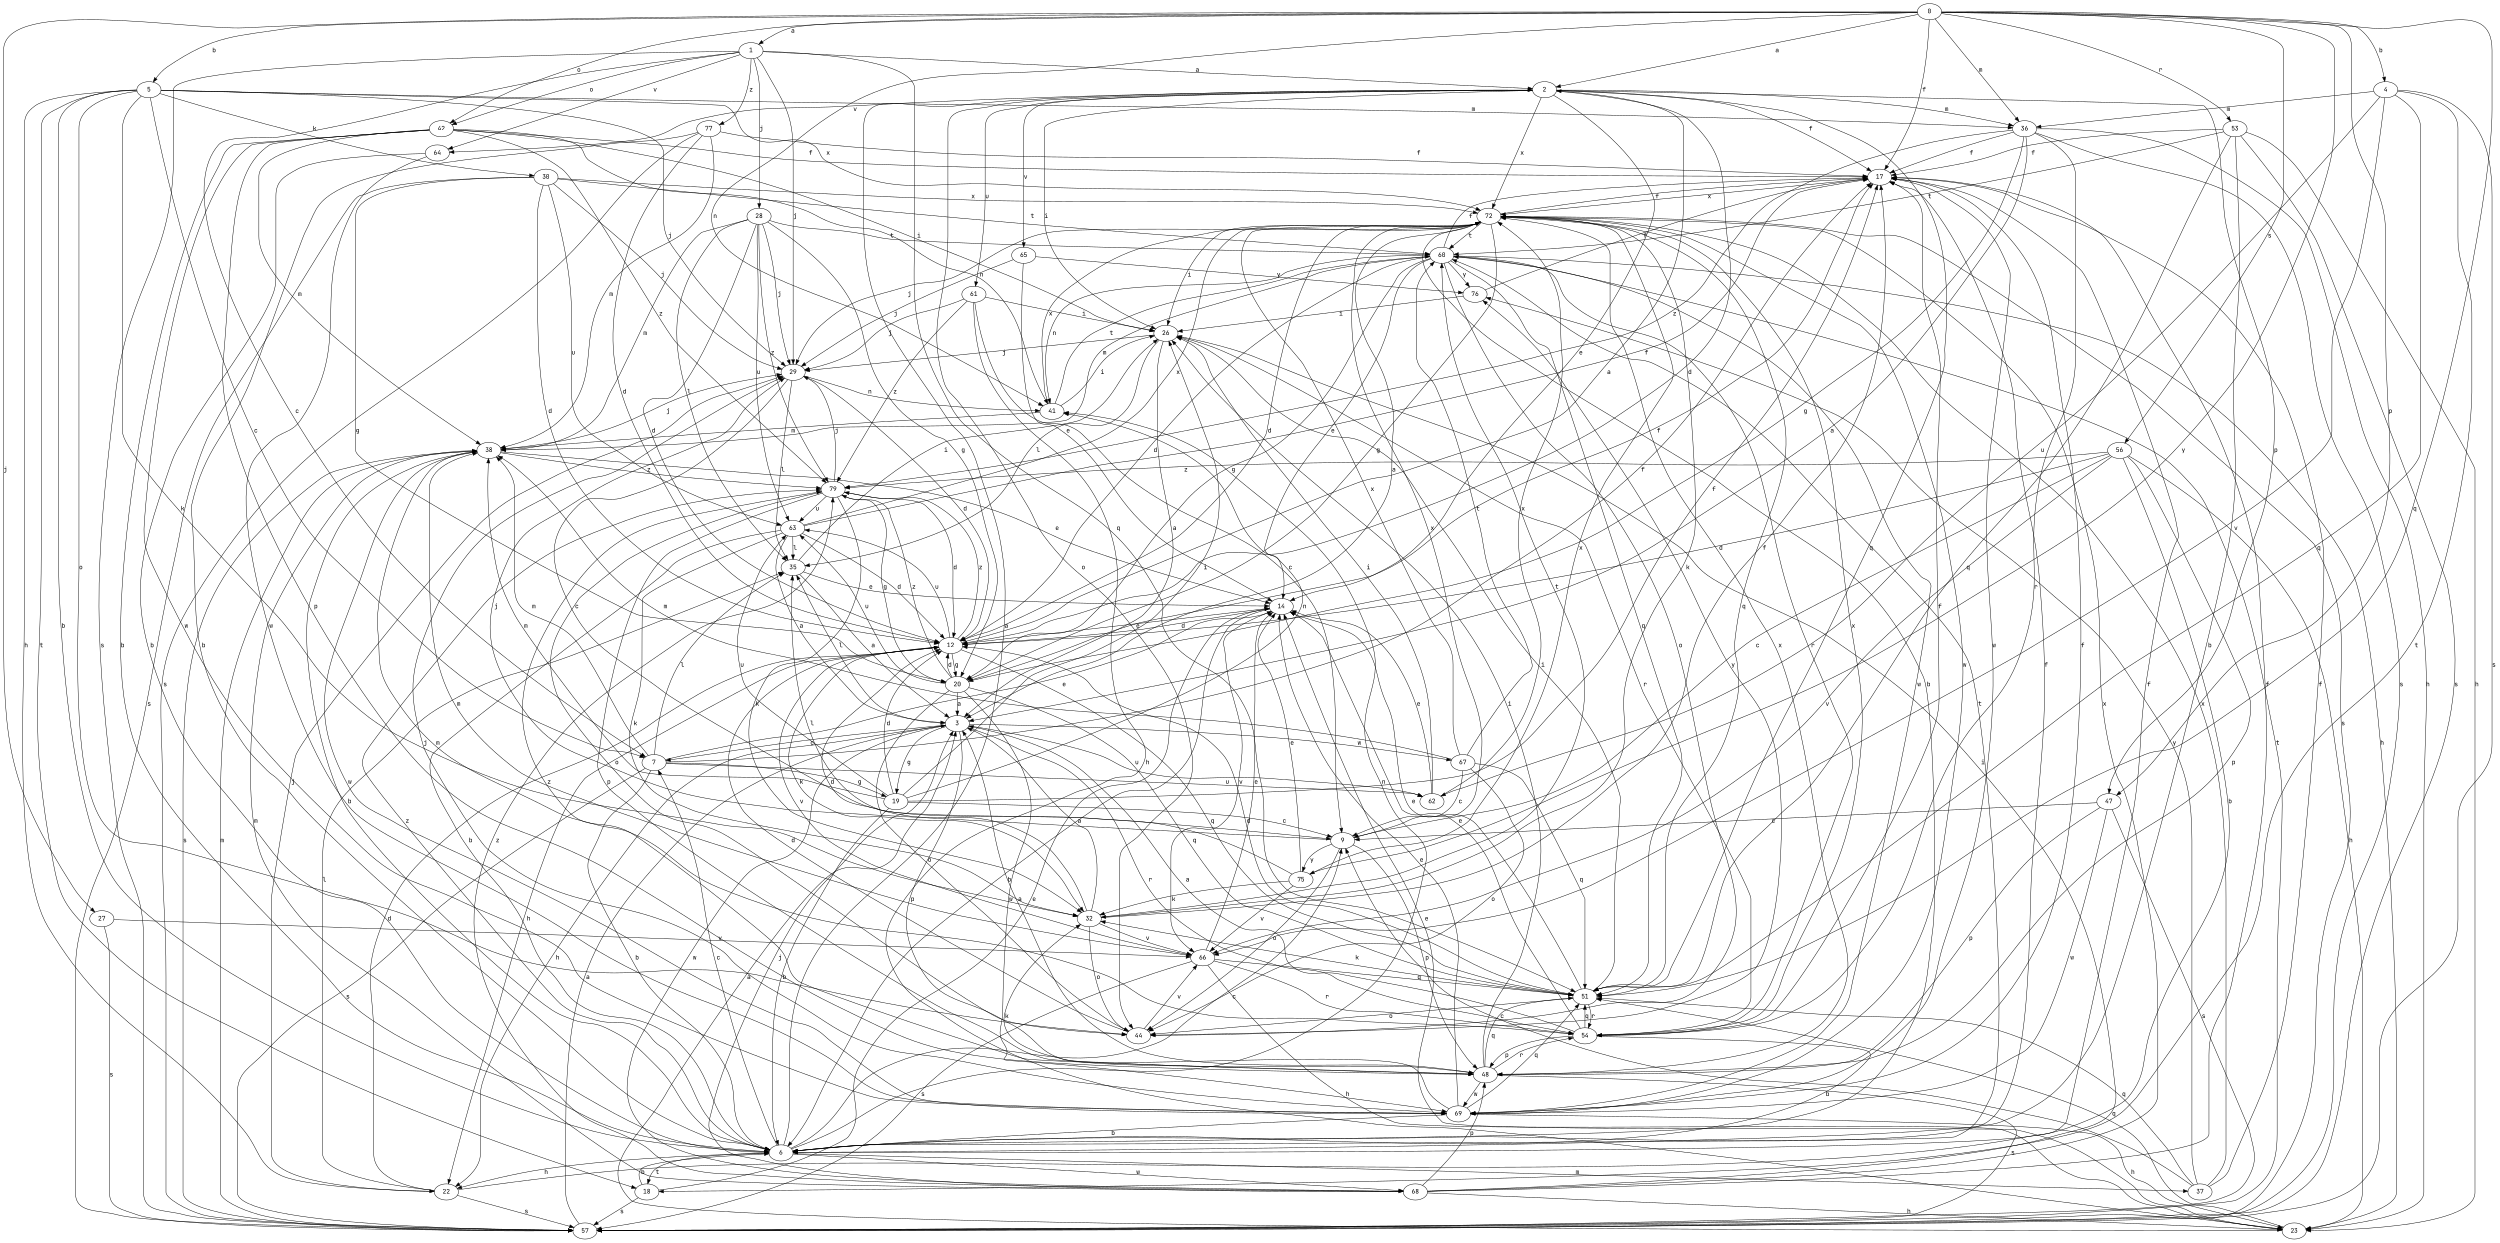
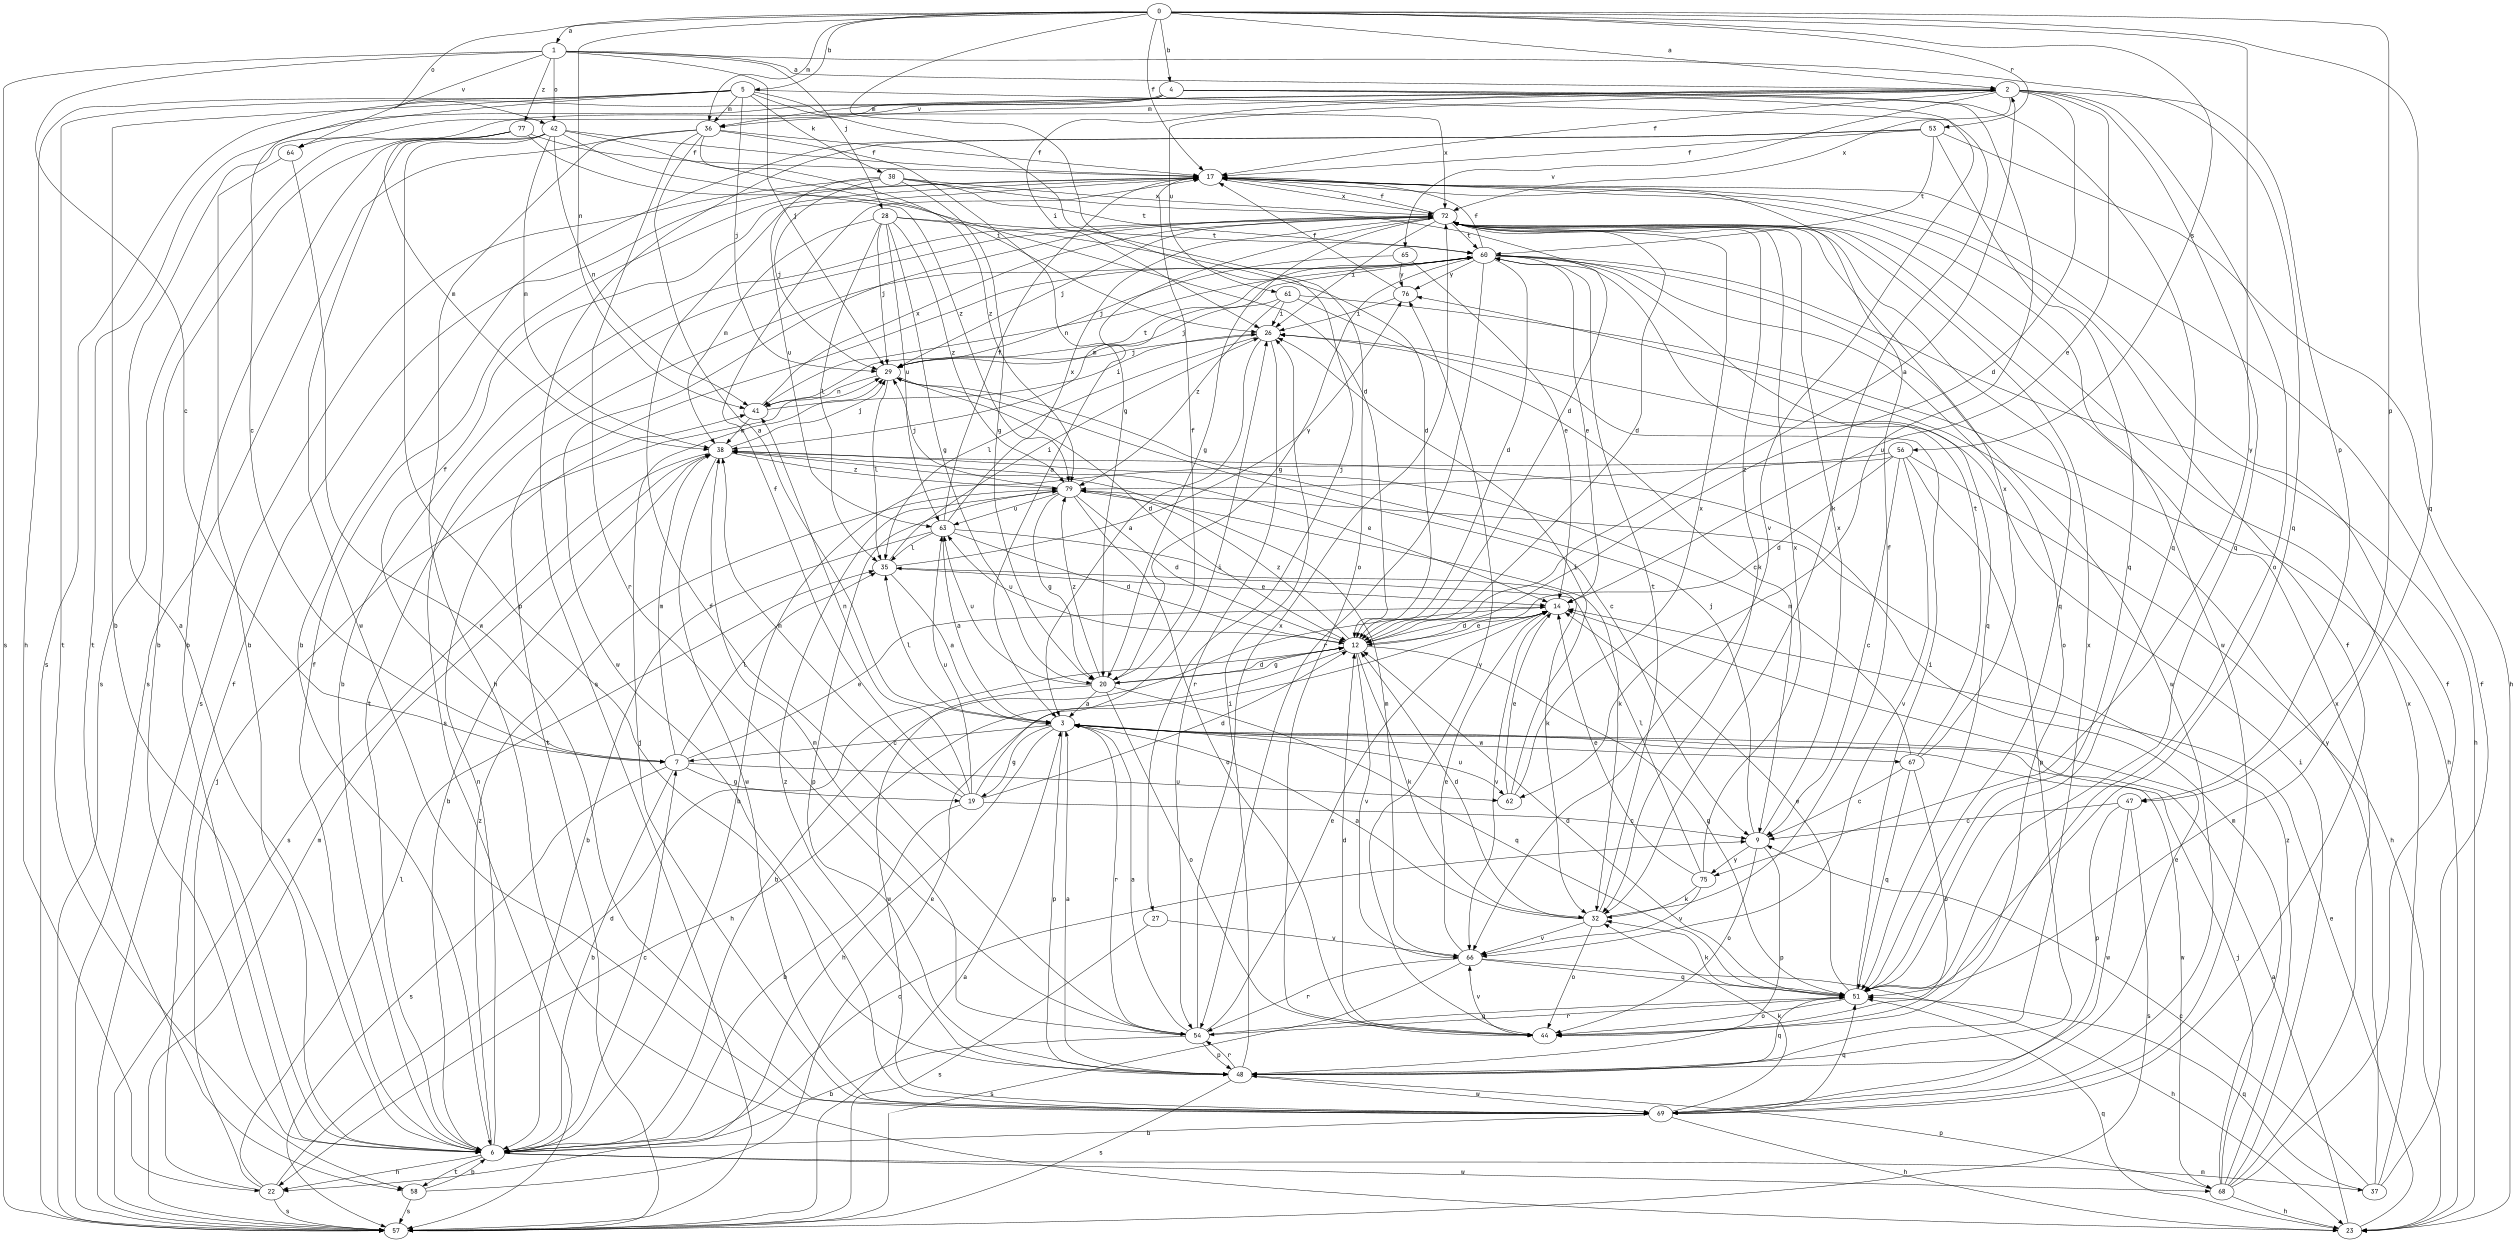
none -> (1197, 493)
(647, 1192) -> (414, 1192)
